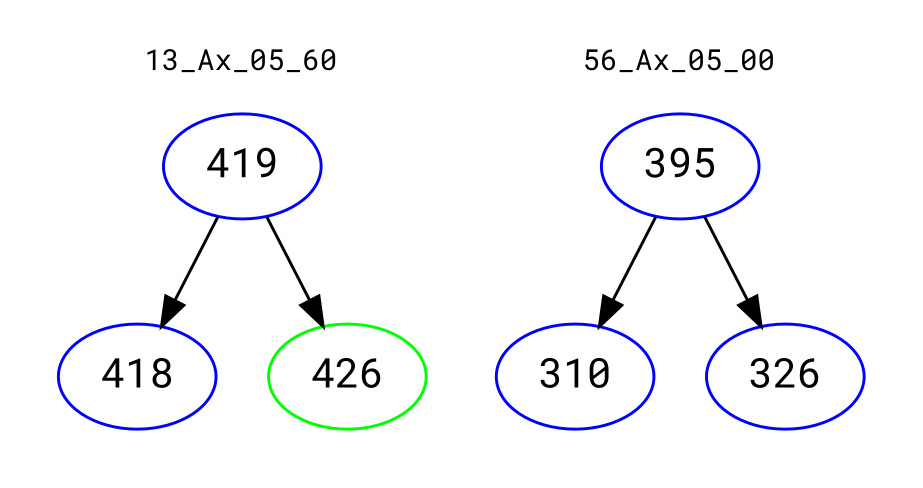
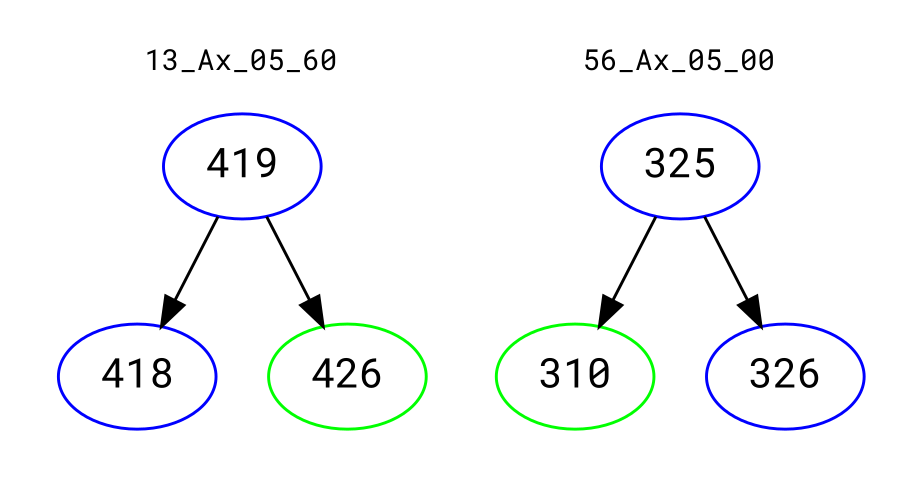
(680, 166) -> (680, 166)
(575, 377) -> (575, 377)
